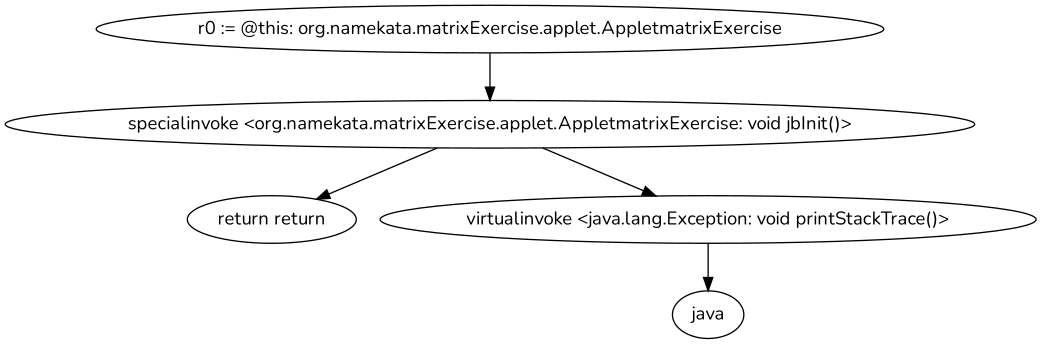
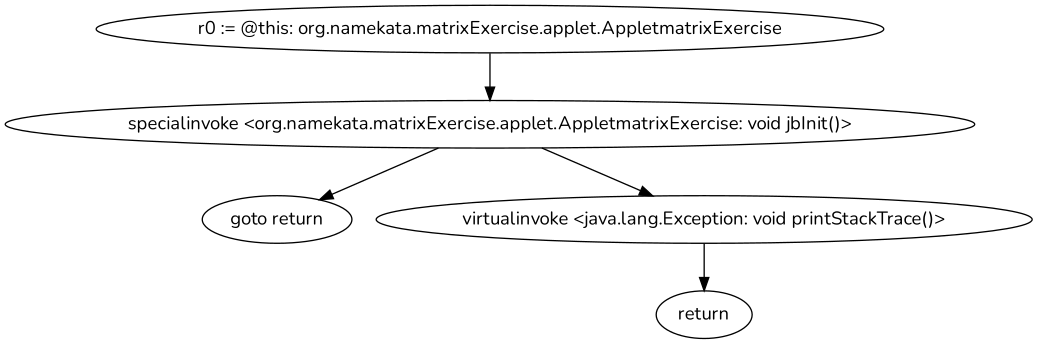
(272, 219) -> (277, 219)
(708, 315) -> (704, 315)
